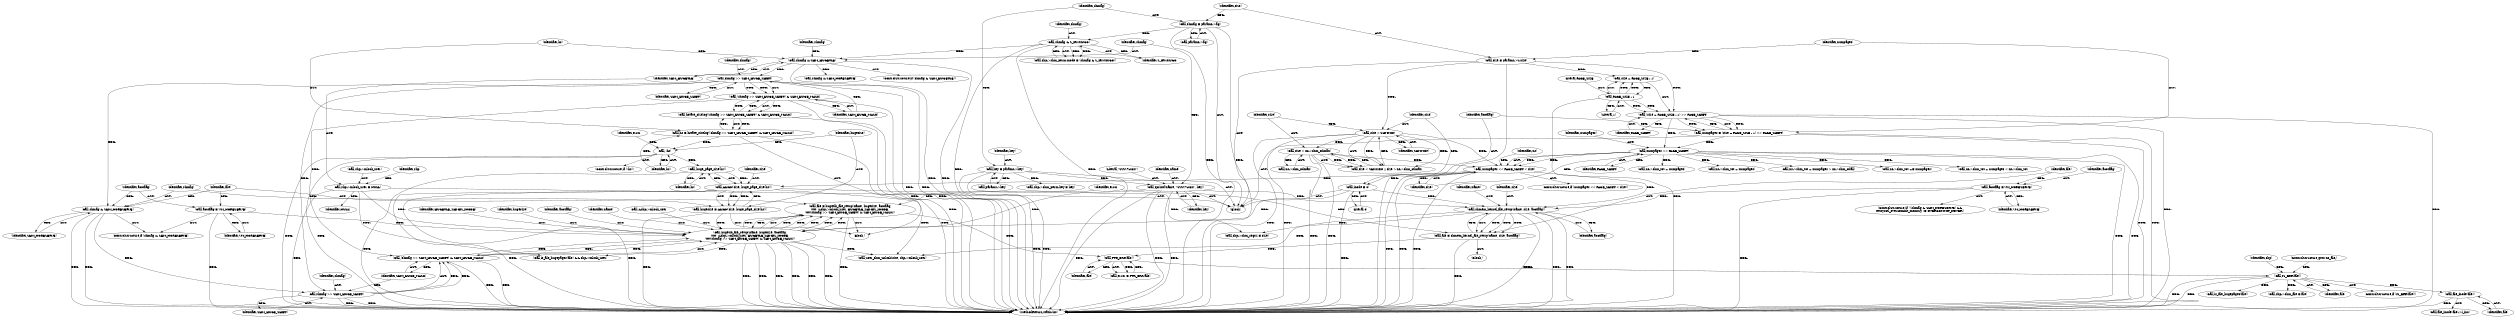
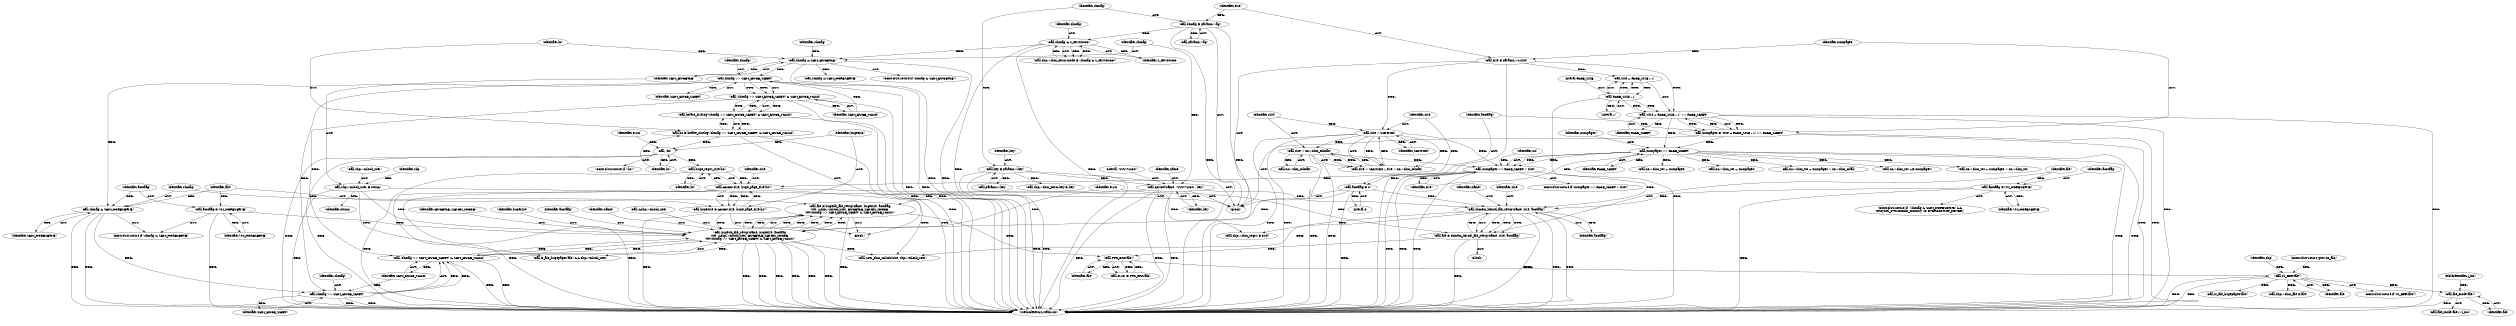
(707, 169) -> (707, 169)
(1358, 187) -> (1358, 187)
none -> (2460, 276)
